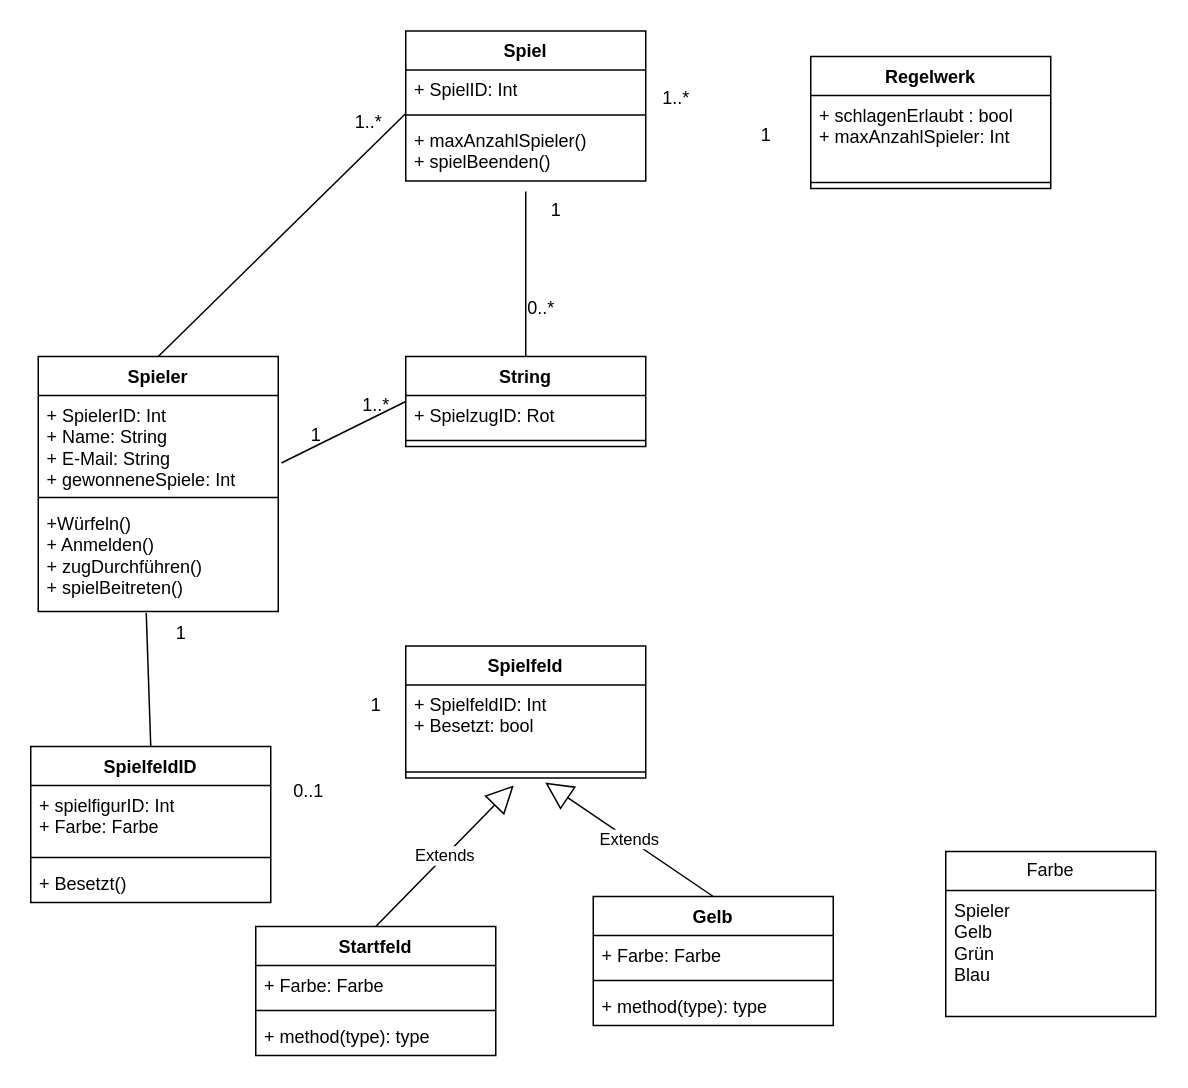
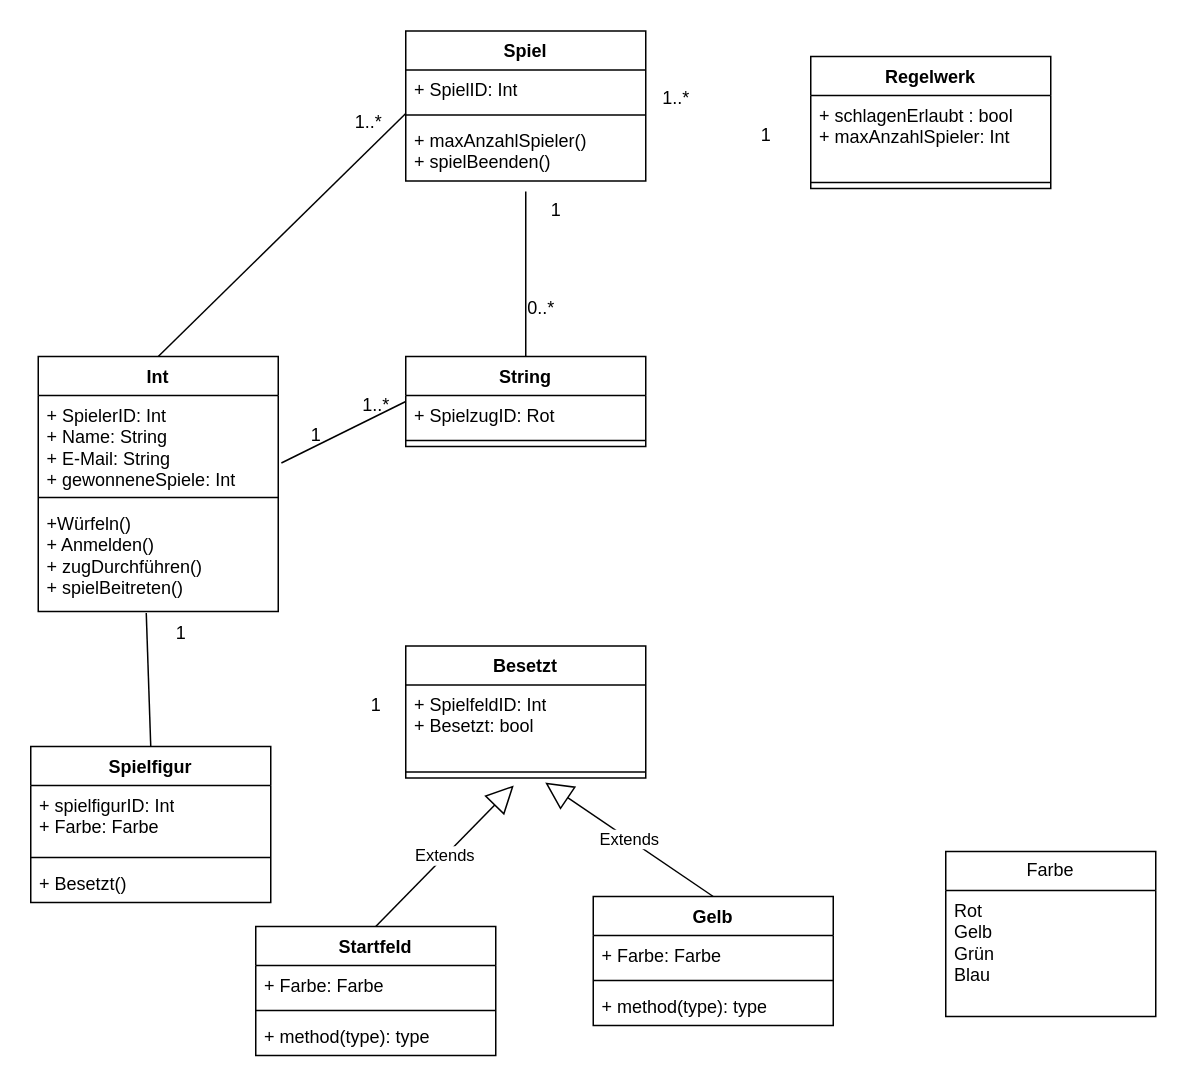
(158, 378) -> (158, 378)
(526, 667) -> (526, 667)
(151, 768) -> (151, 768)
(308, 791) -> none
(985, 944) -> (975, 944)
